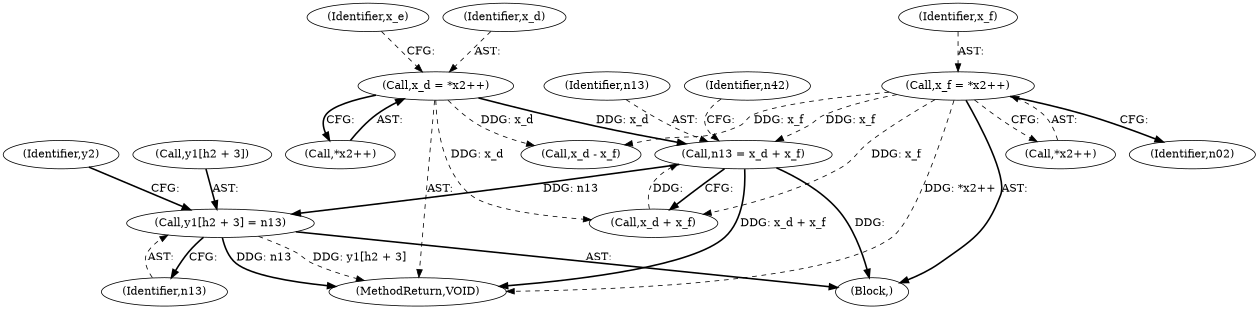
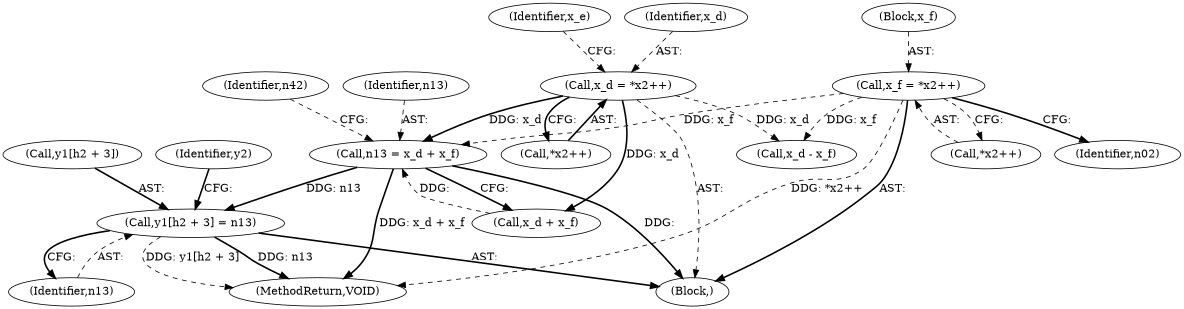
(958, 17) -> (909, 17)
(832, 173) -> none
(427, 185) -> (694, 174)
(476, 198) -> (621, 164)
